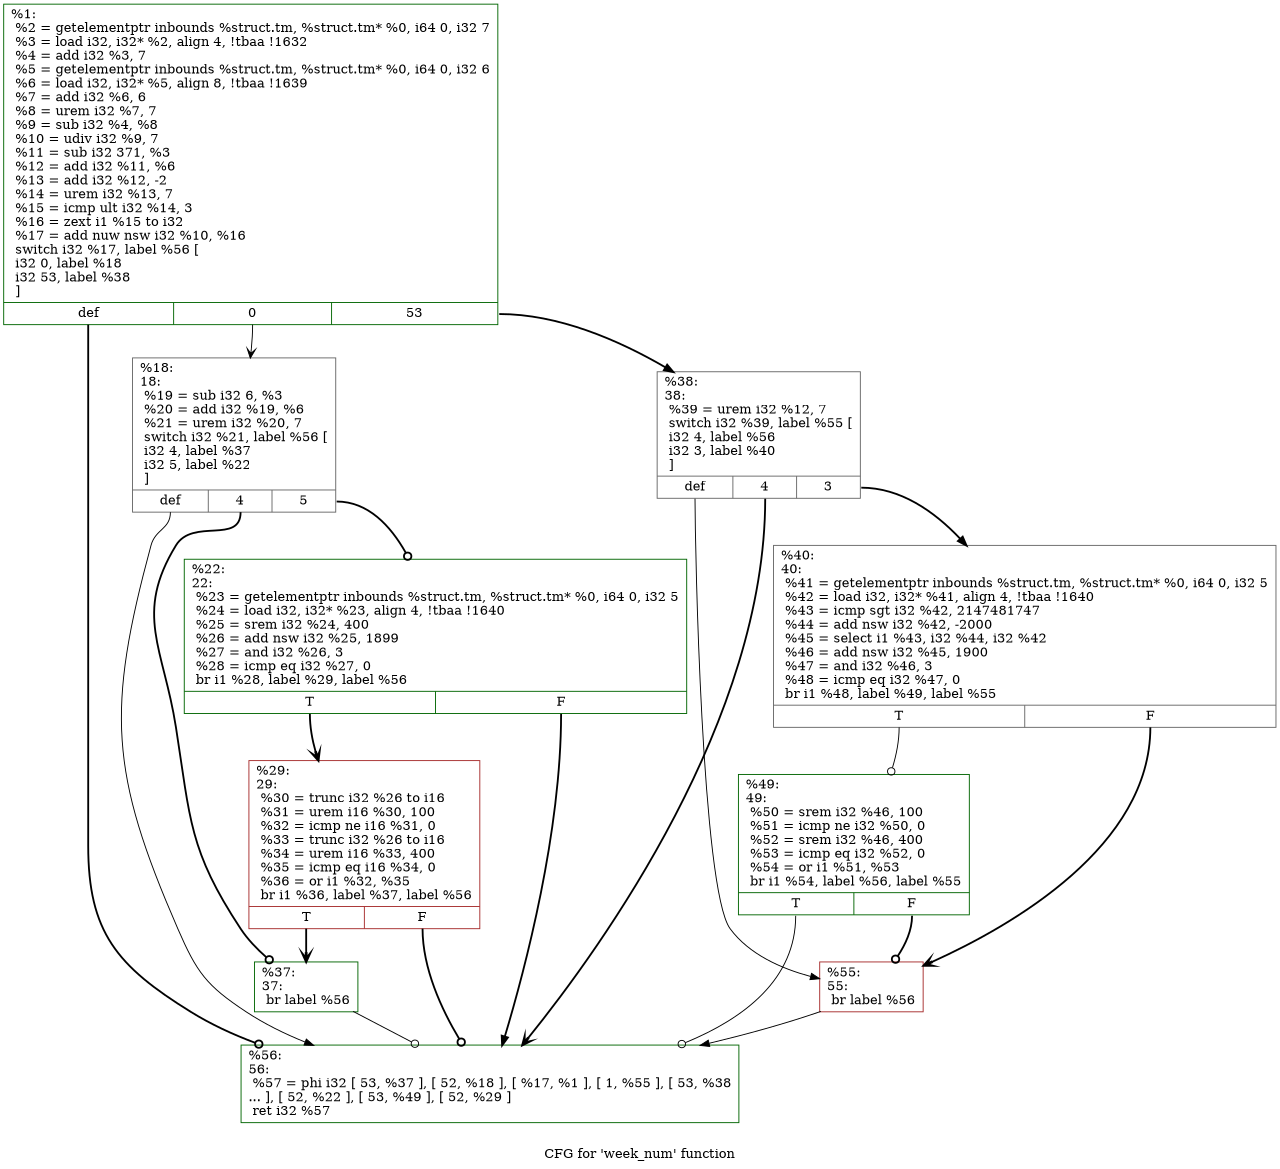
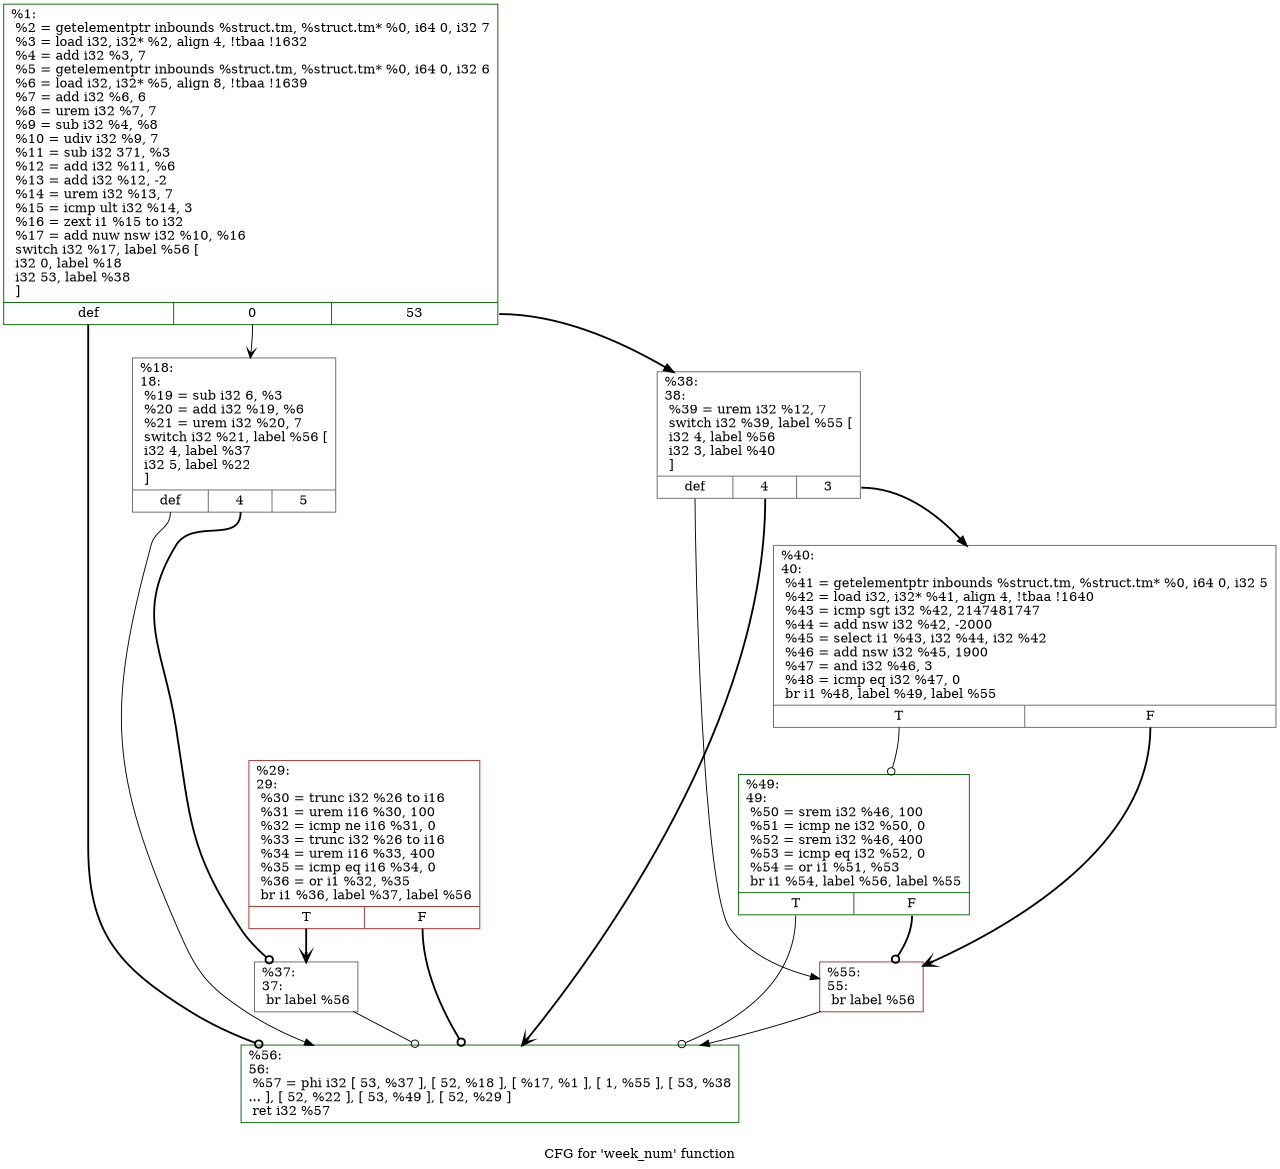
(435, 636) -> none
(306, 987) -> (306, 987)
